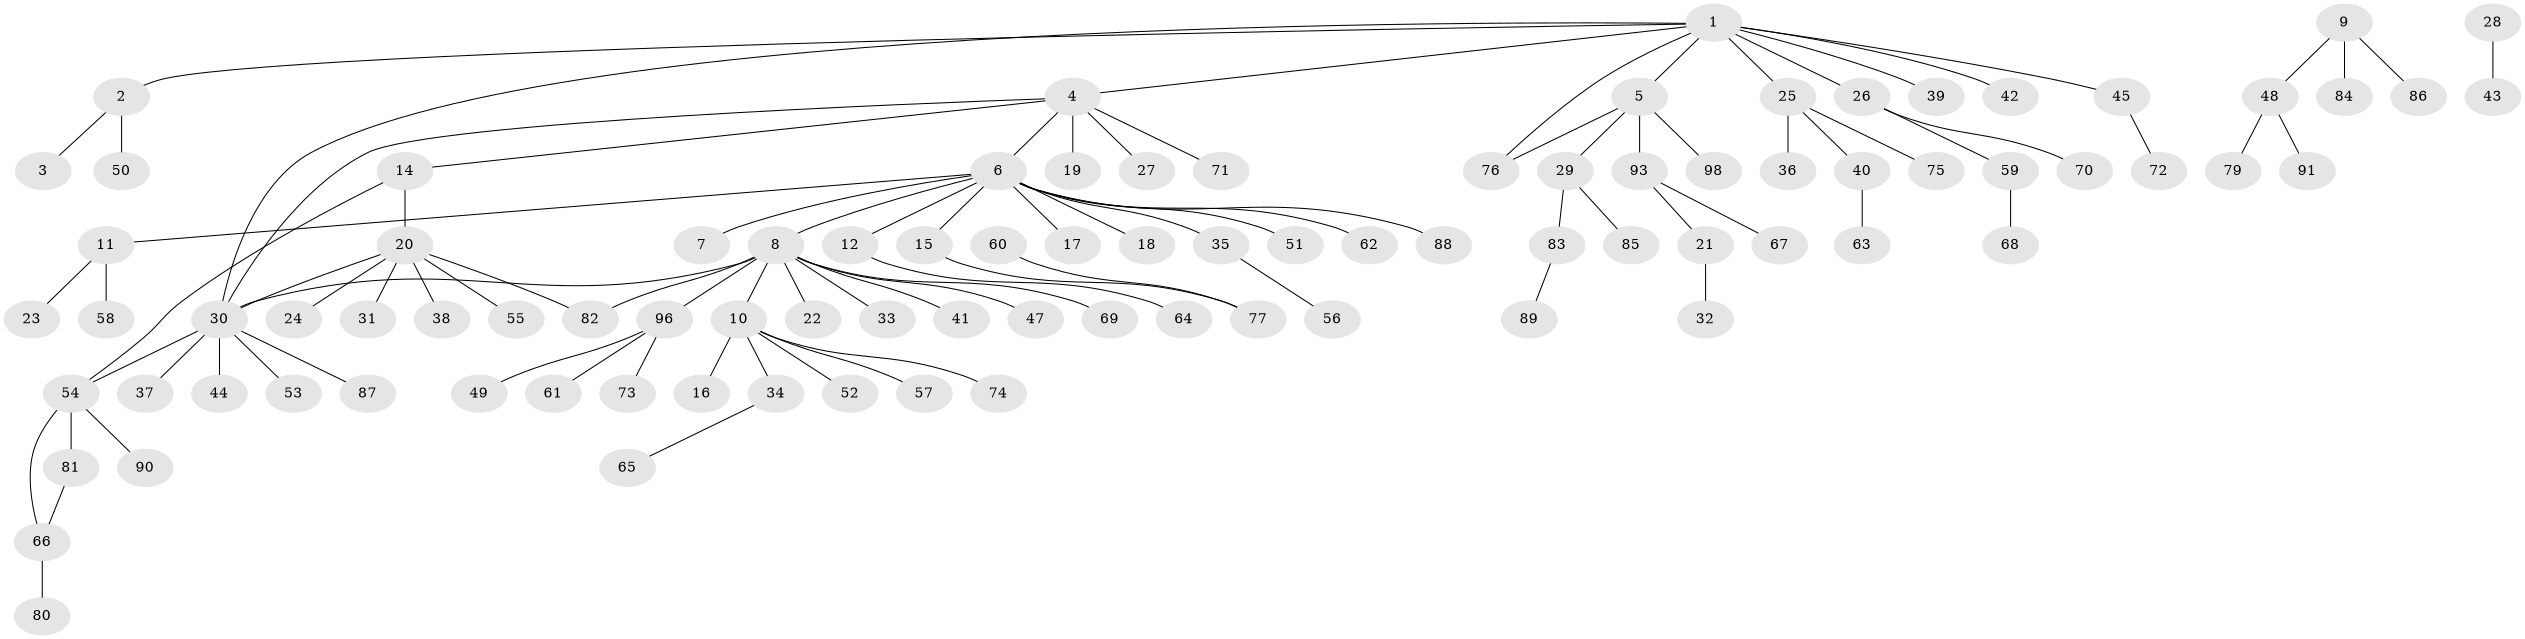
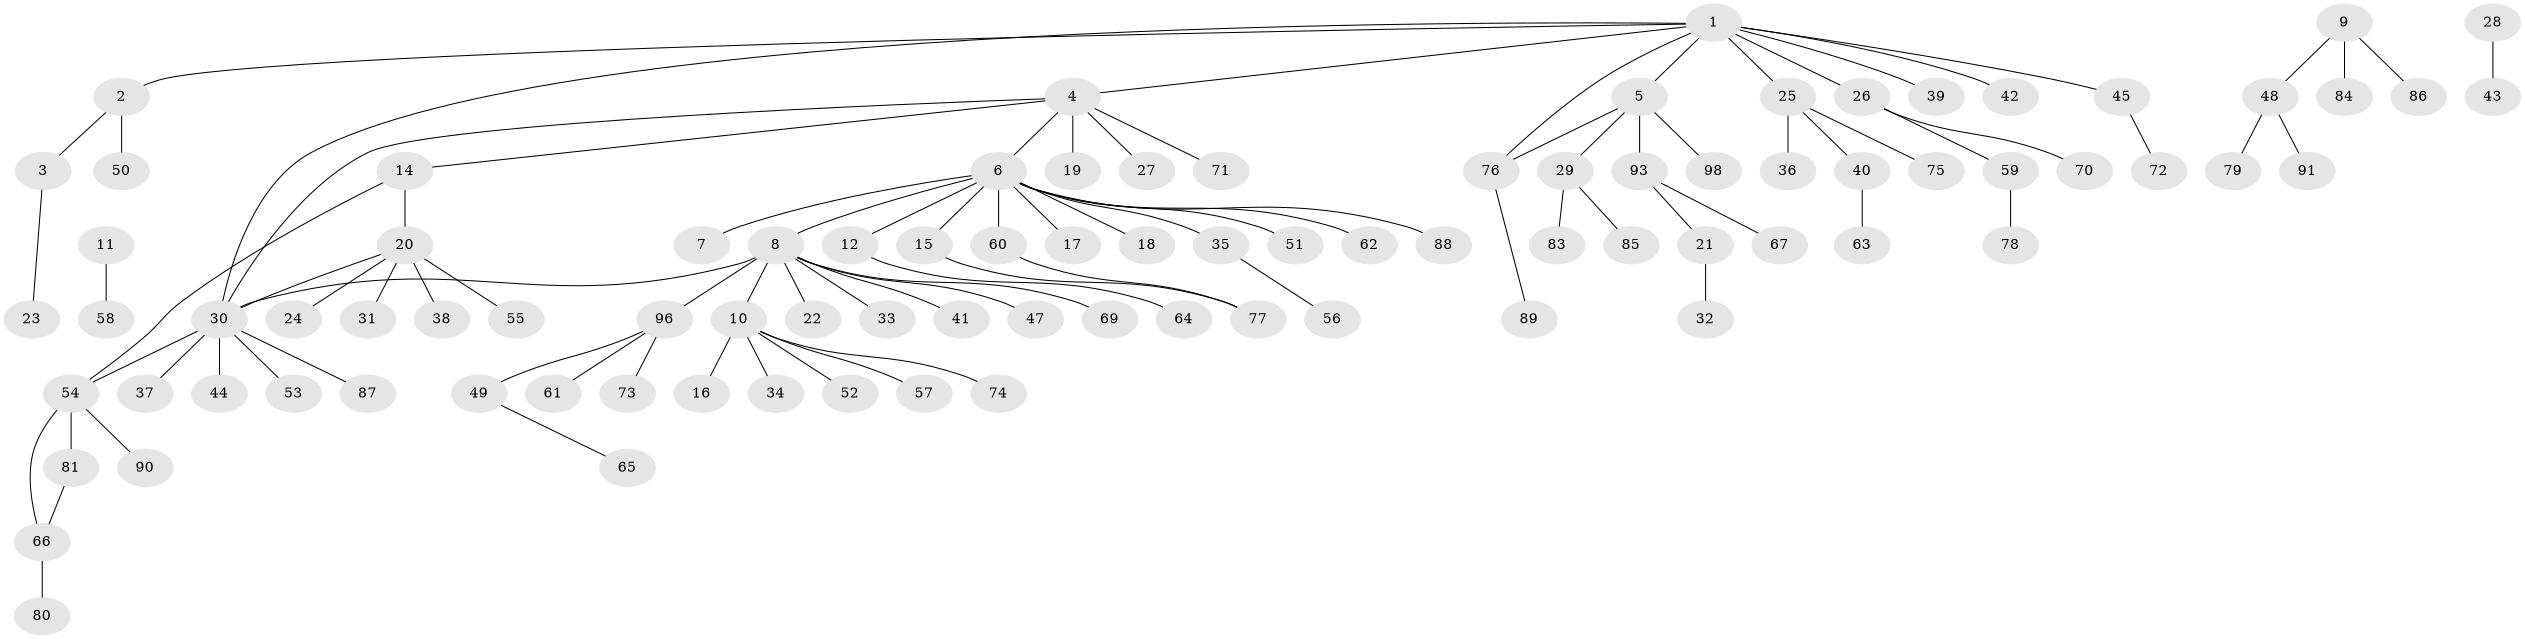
(552, 208) -> (999, 208)
(2011, 245) -> (2011, 245)
(69, 282) -> (38, 245)
(1543, 282) -> (1510, 245)
(591, 319) -> none
(702, 431) -> (553, 431)
